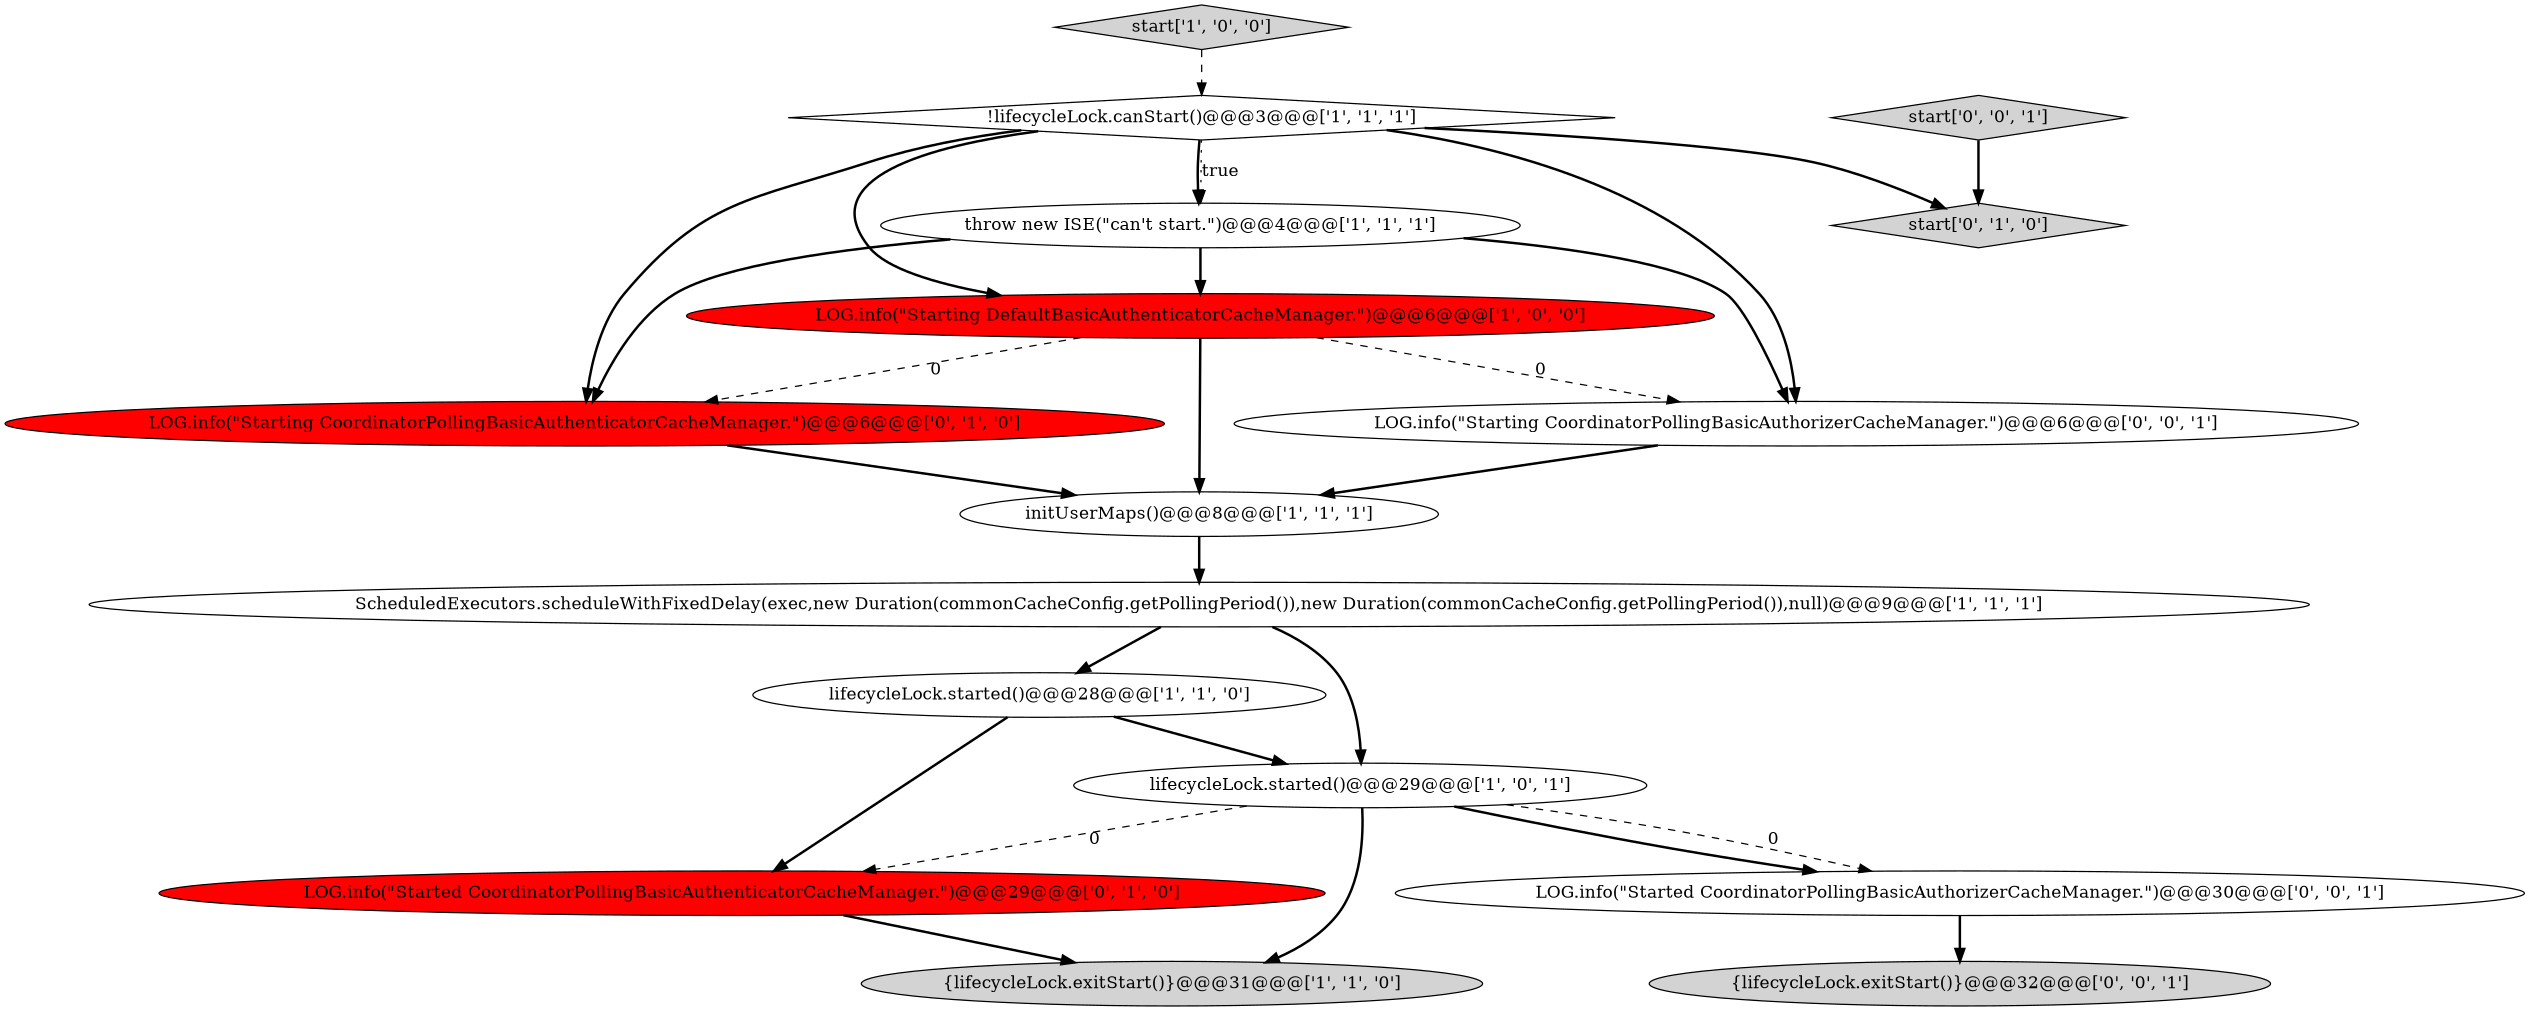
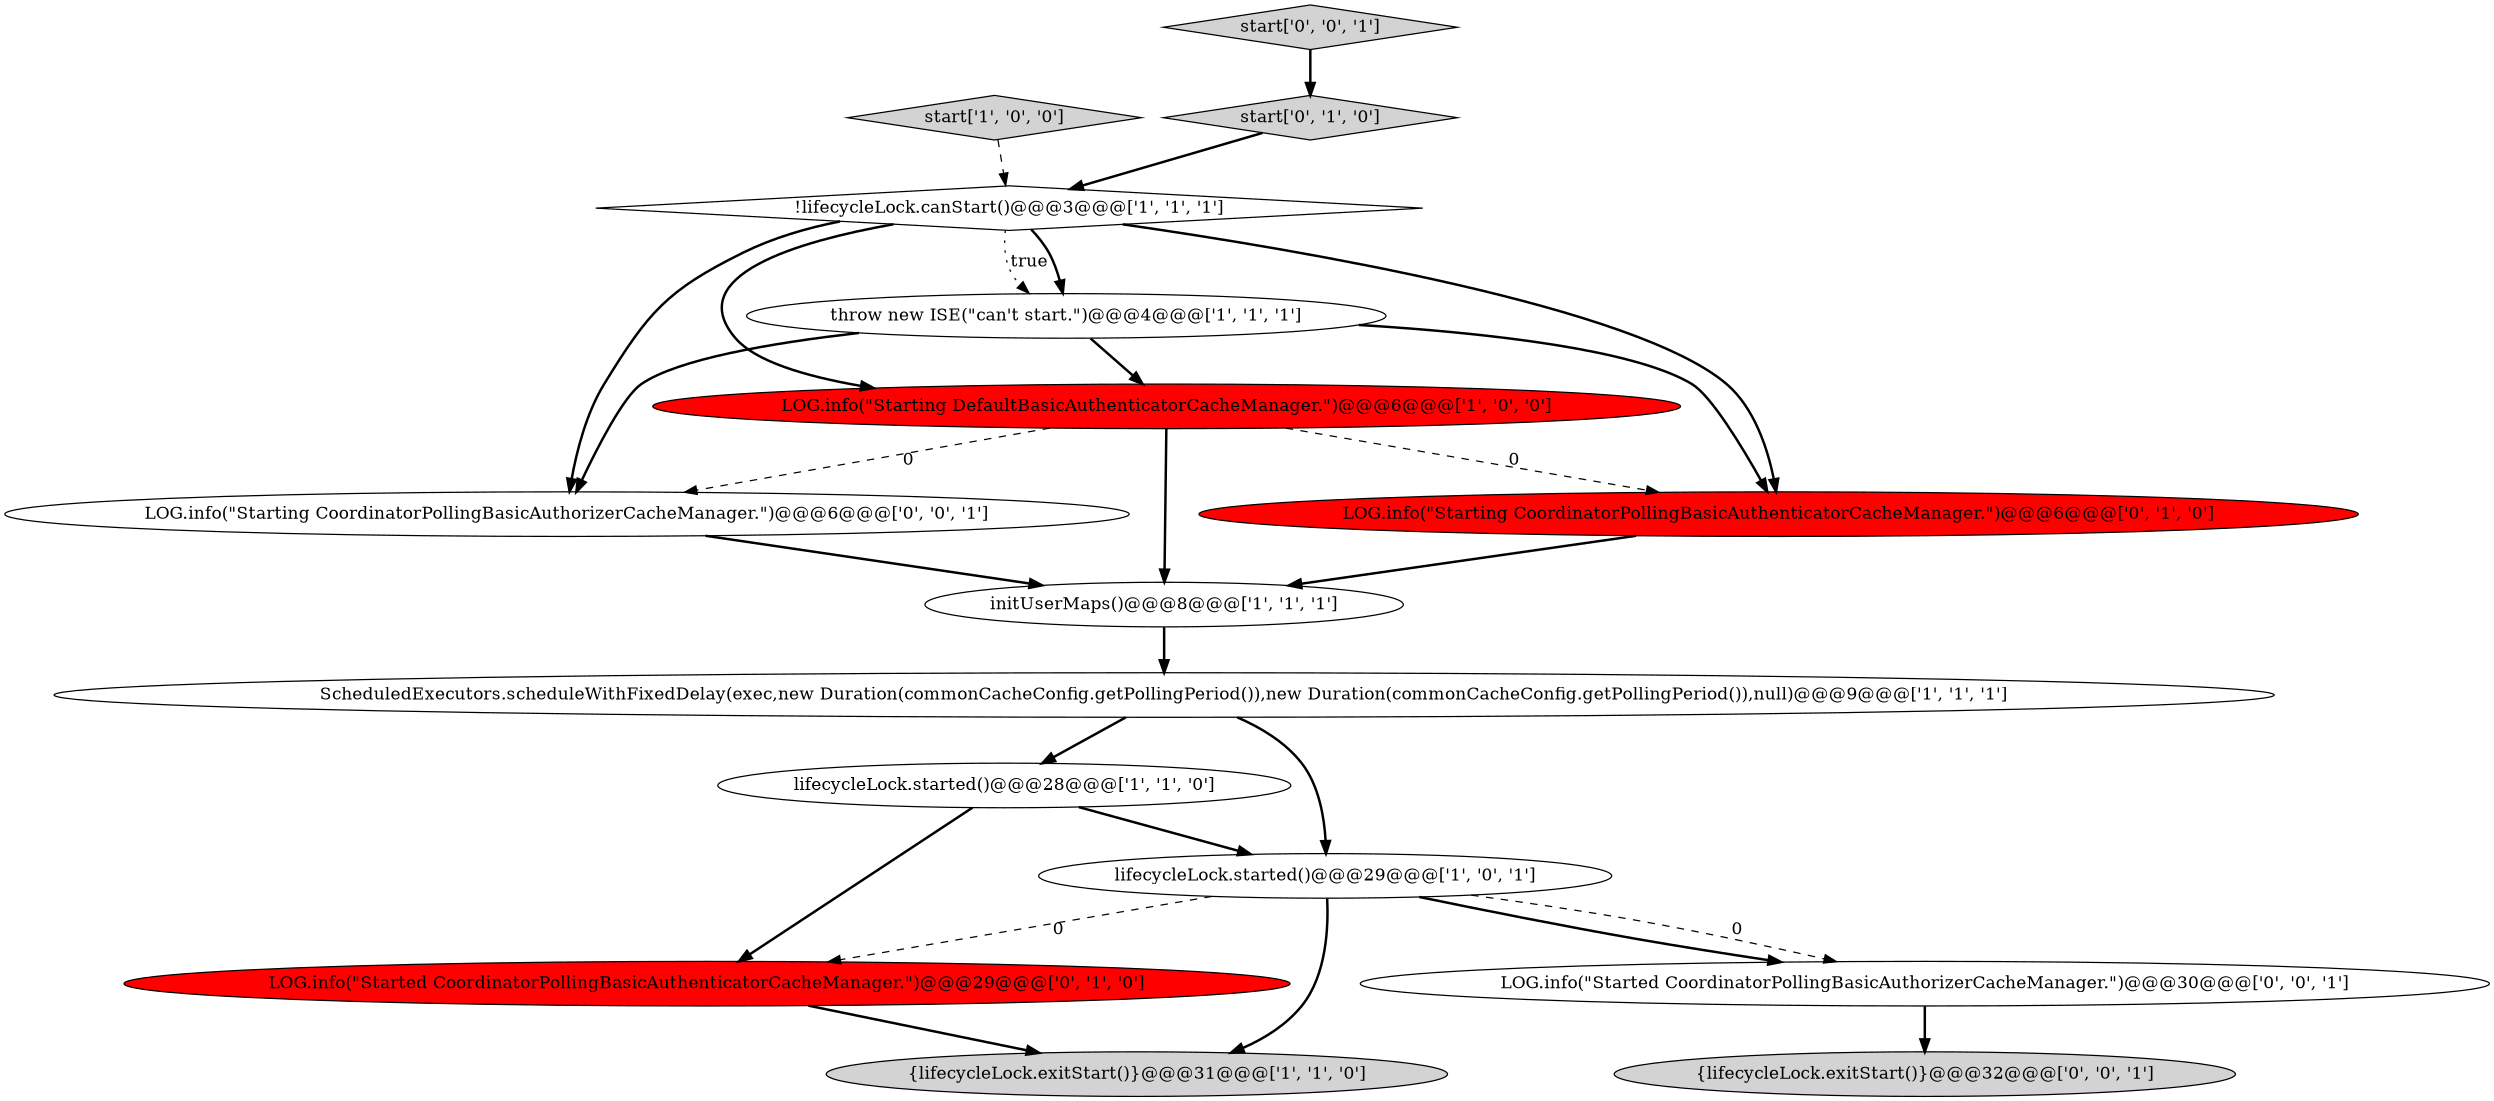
(1683, 145) -> (1172, 159)
